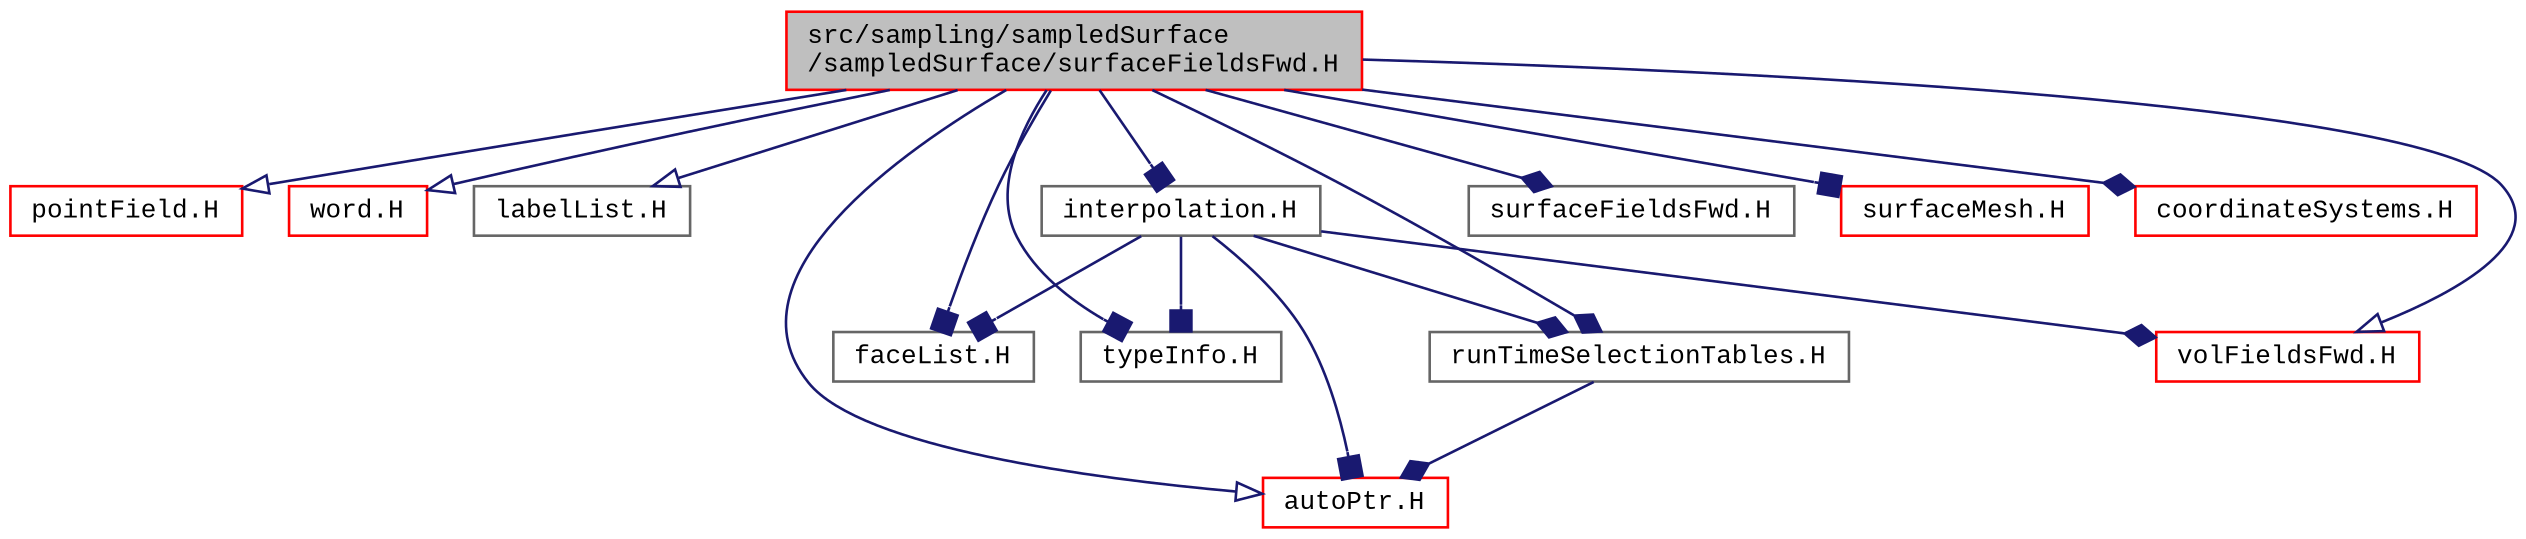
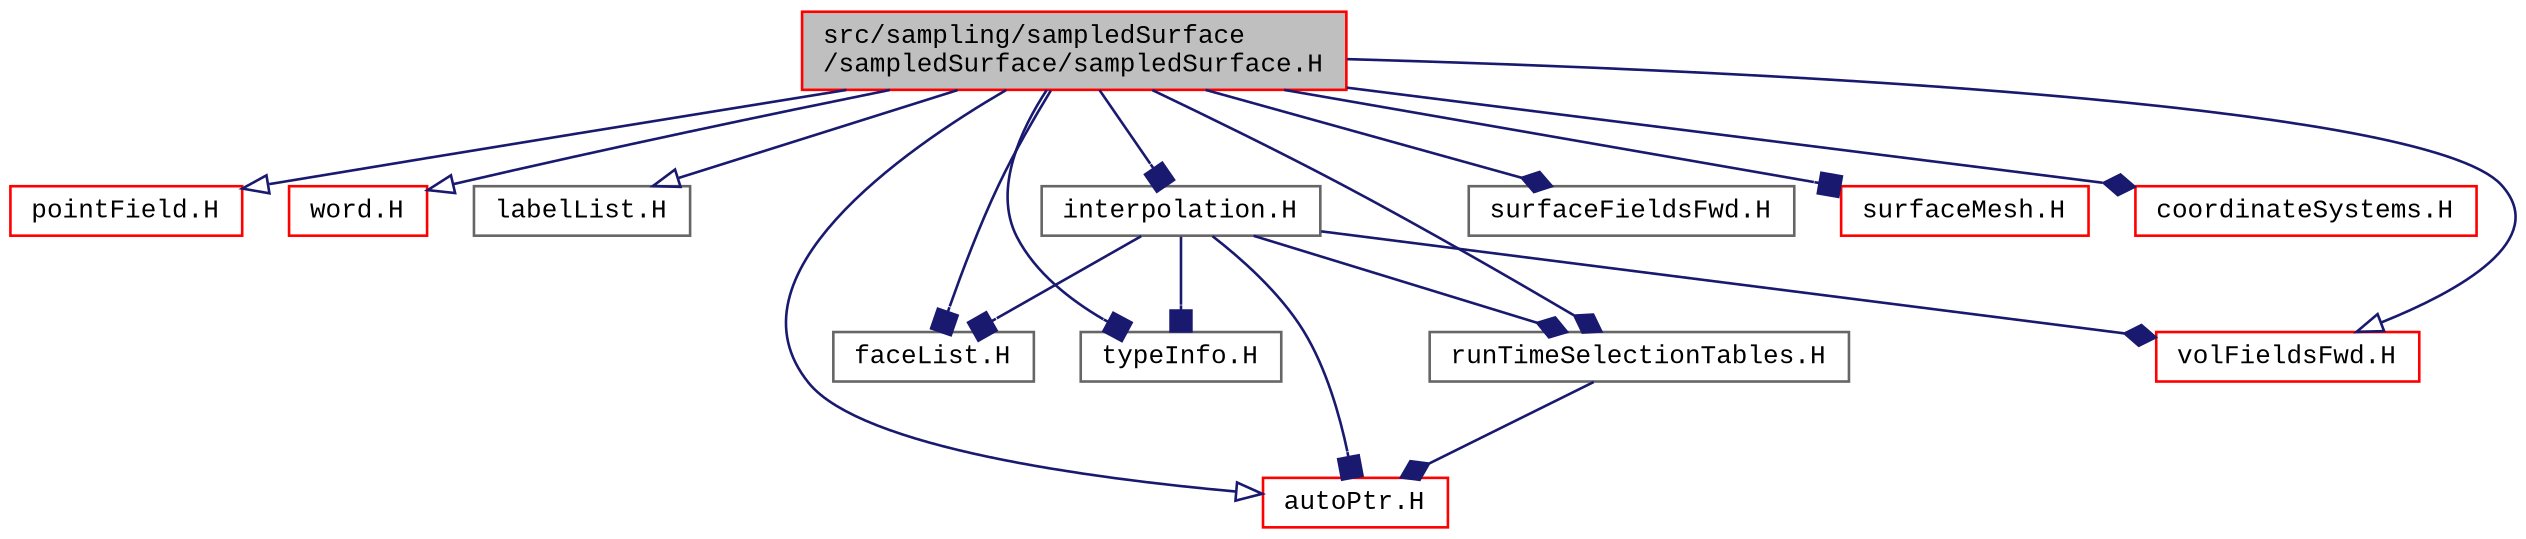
(1074, 51) -> (1074, 51)
